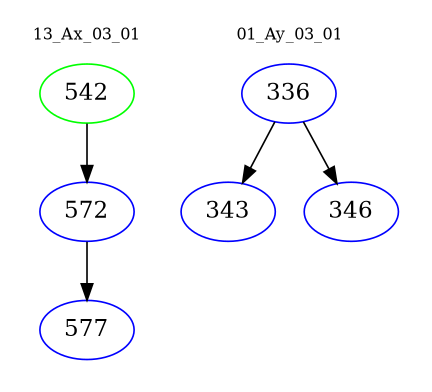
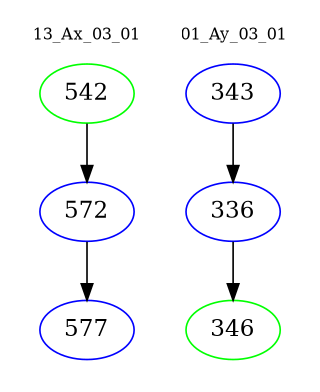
(263, 145) -> (233, 145)
(351, 212) -> (233, 330)
